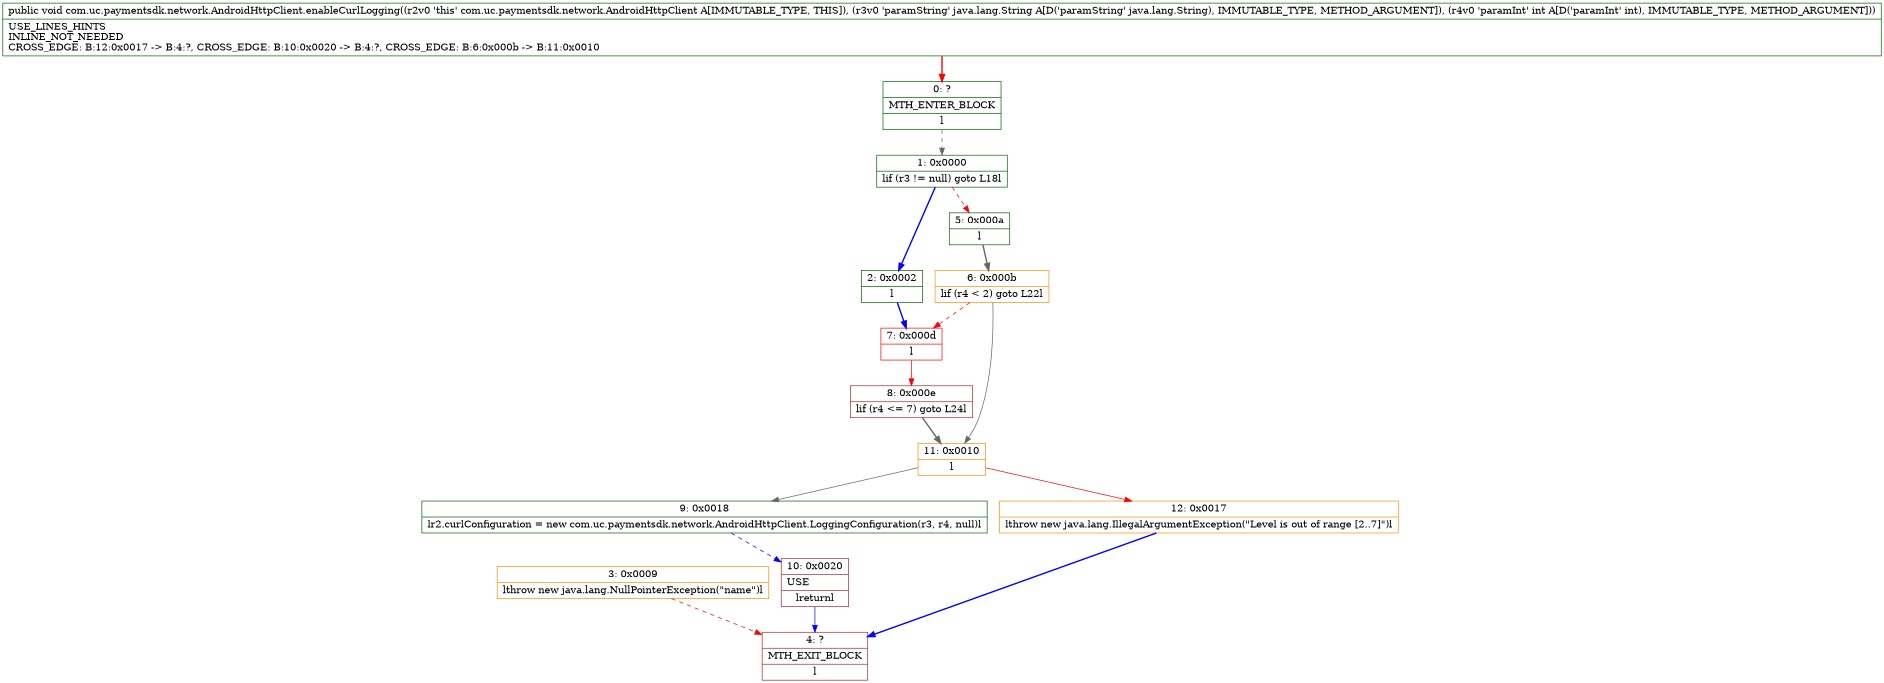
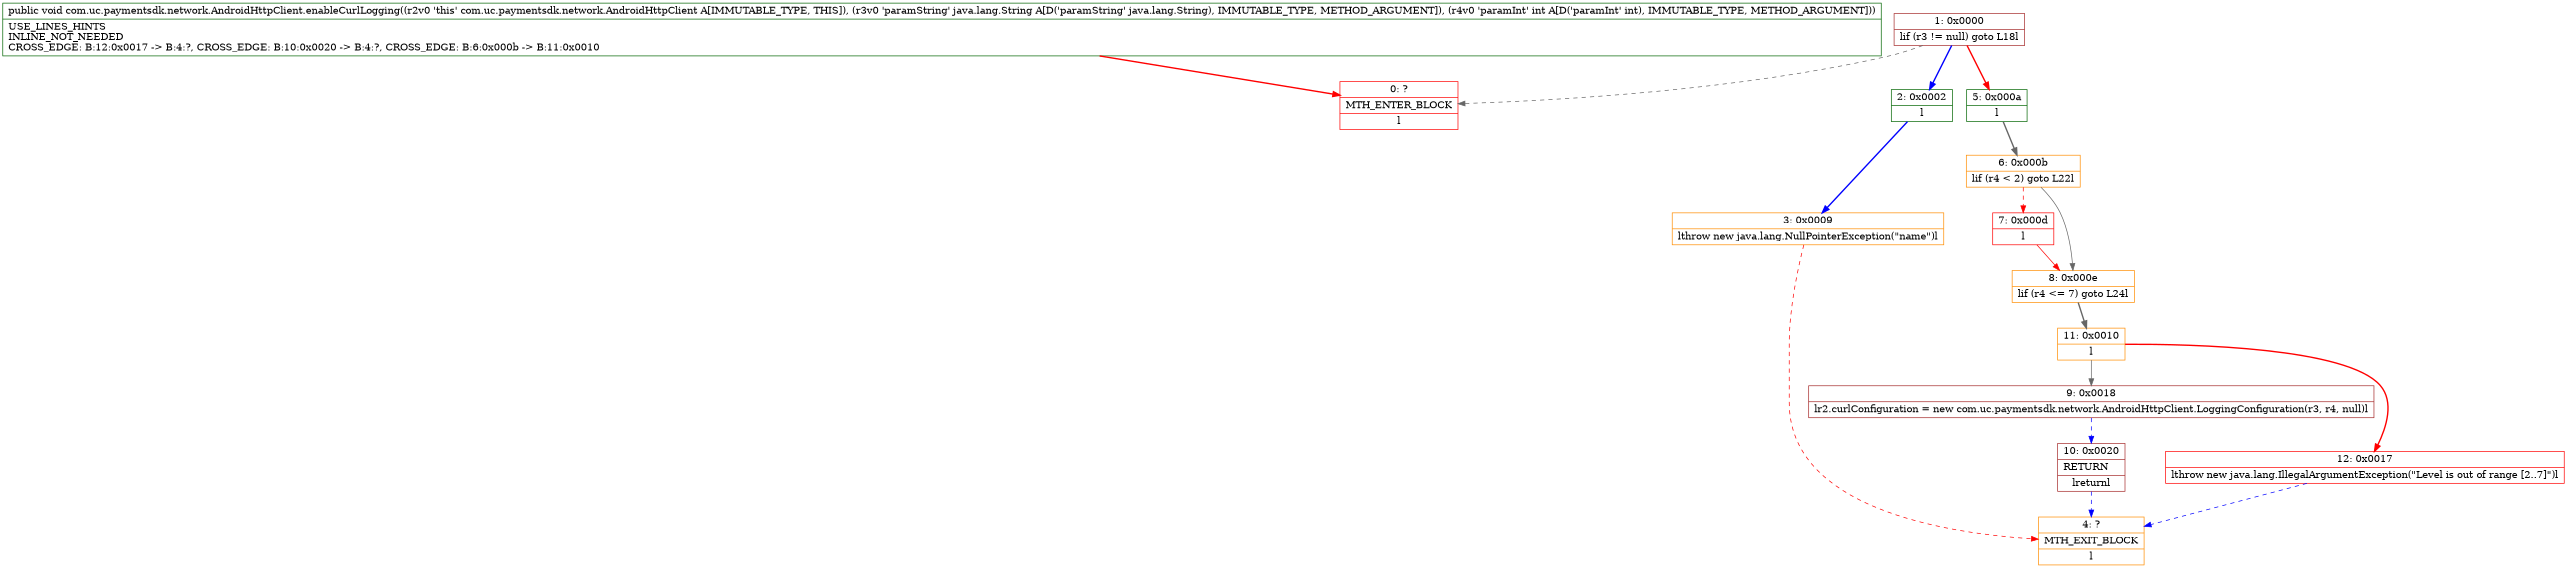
(942, 106) -> (1399, 106)
(942, 139) -> (1696, 87)
(942, 171) -> (1959, 30)
(959, 197) -> (1976, 64)
(901, 312) -> (1867, 165)
(990, 372) -> (2064, 222)
(911, 402) -> (2073, 286)
(1055, 484) -> (2287, 354)
(705, 517) -> (2091, 402)
(1199, 517) -> (2365, 467)
(798, 582) -> (2086, 467)
(1015, 584) -> (2229, 504)
(815, 616) -> (2091, 501)
(815, 656) -> (2091, 541)
